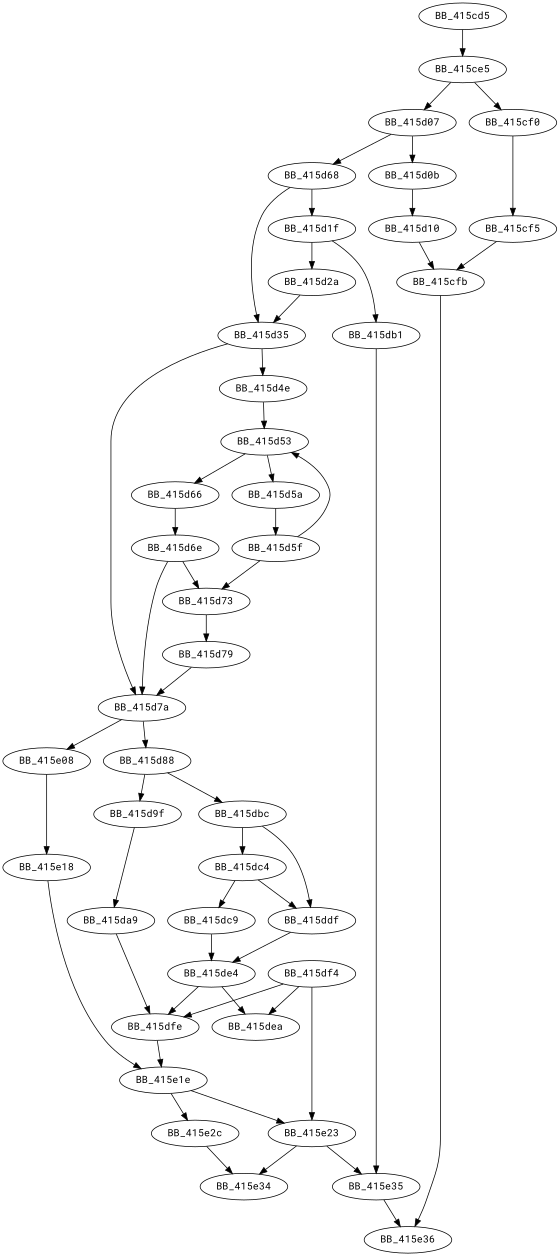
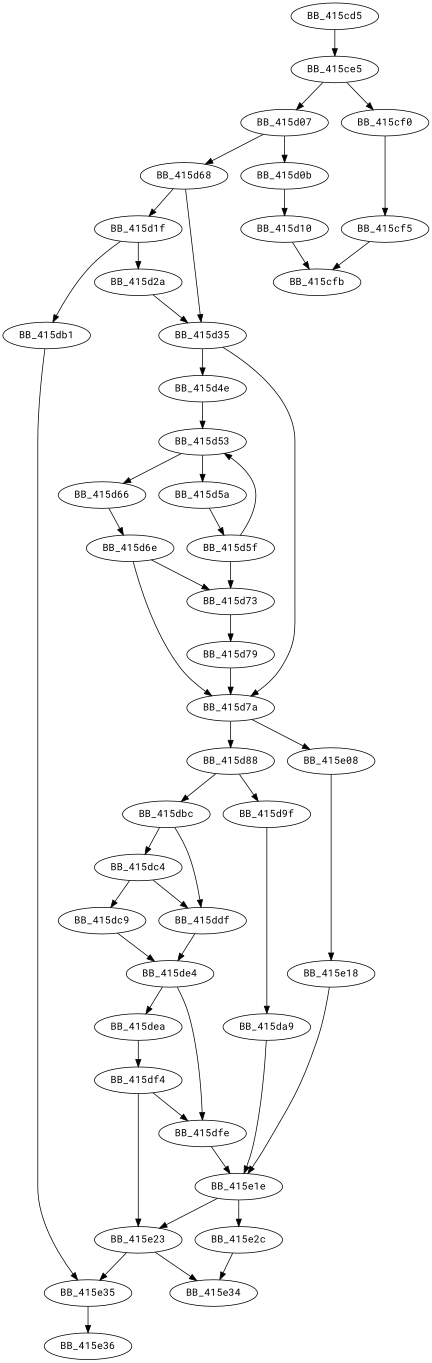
(440, 759) -> none
(132, 970) -> (260, 1104)
(287, 998) -> (138, 1050)
